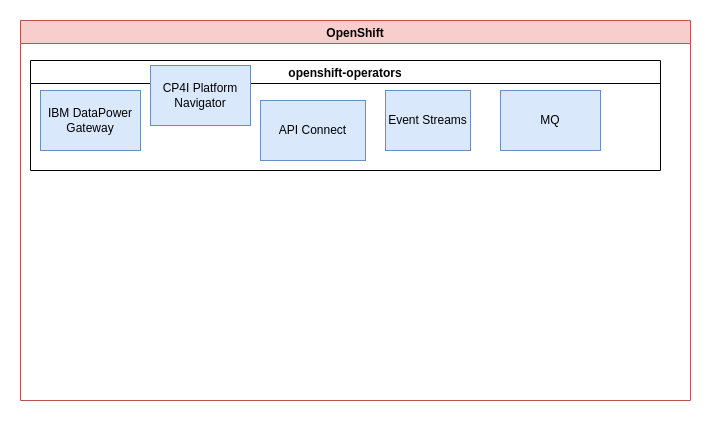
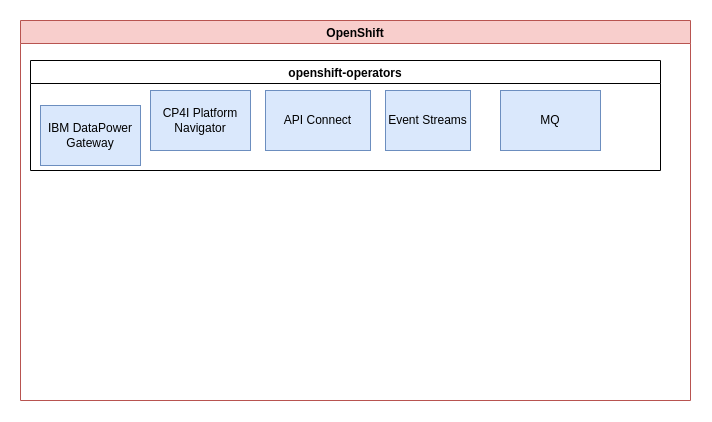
(201, 96) -> (201, 121)
(91, 121) -> (91, 136)
(313, 131) -> (318, 121)
